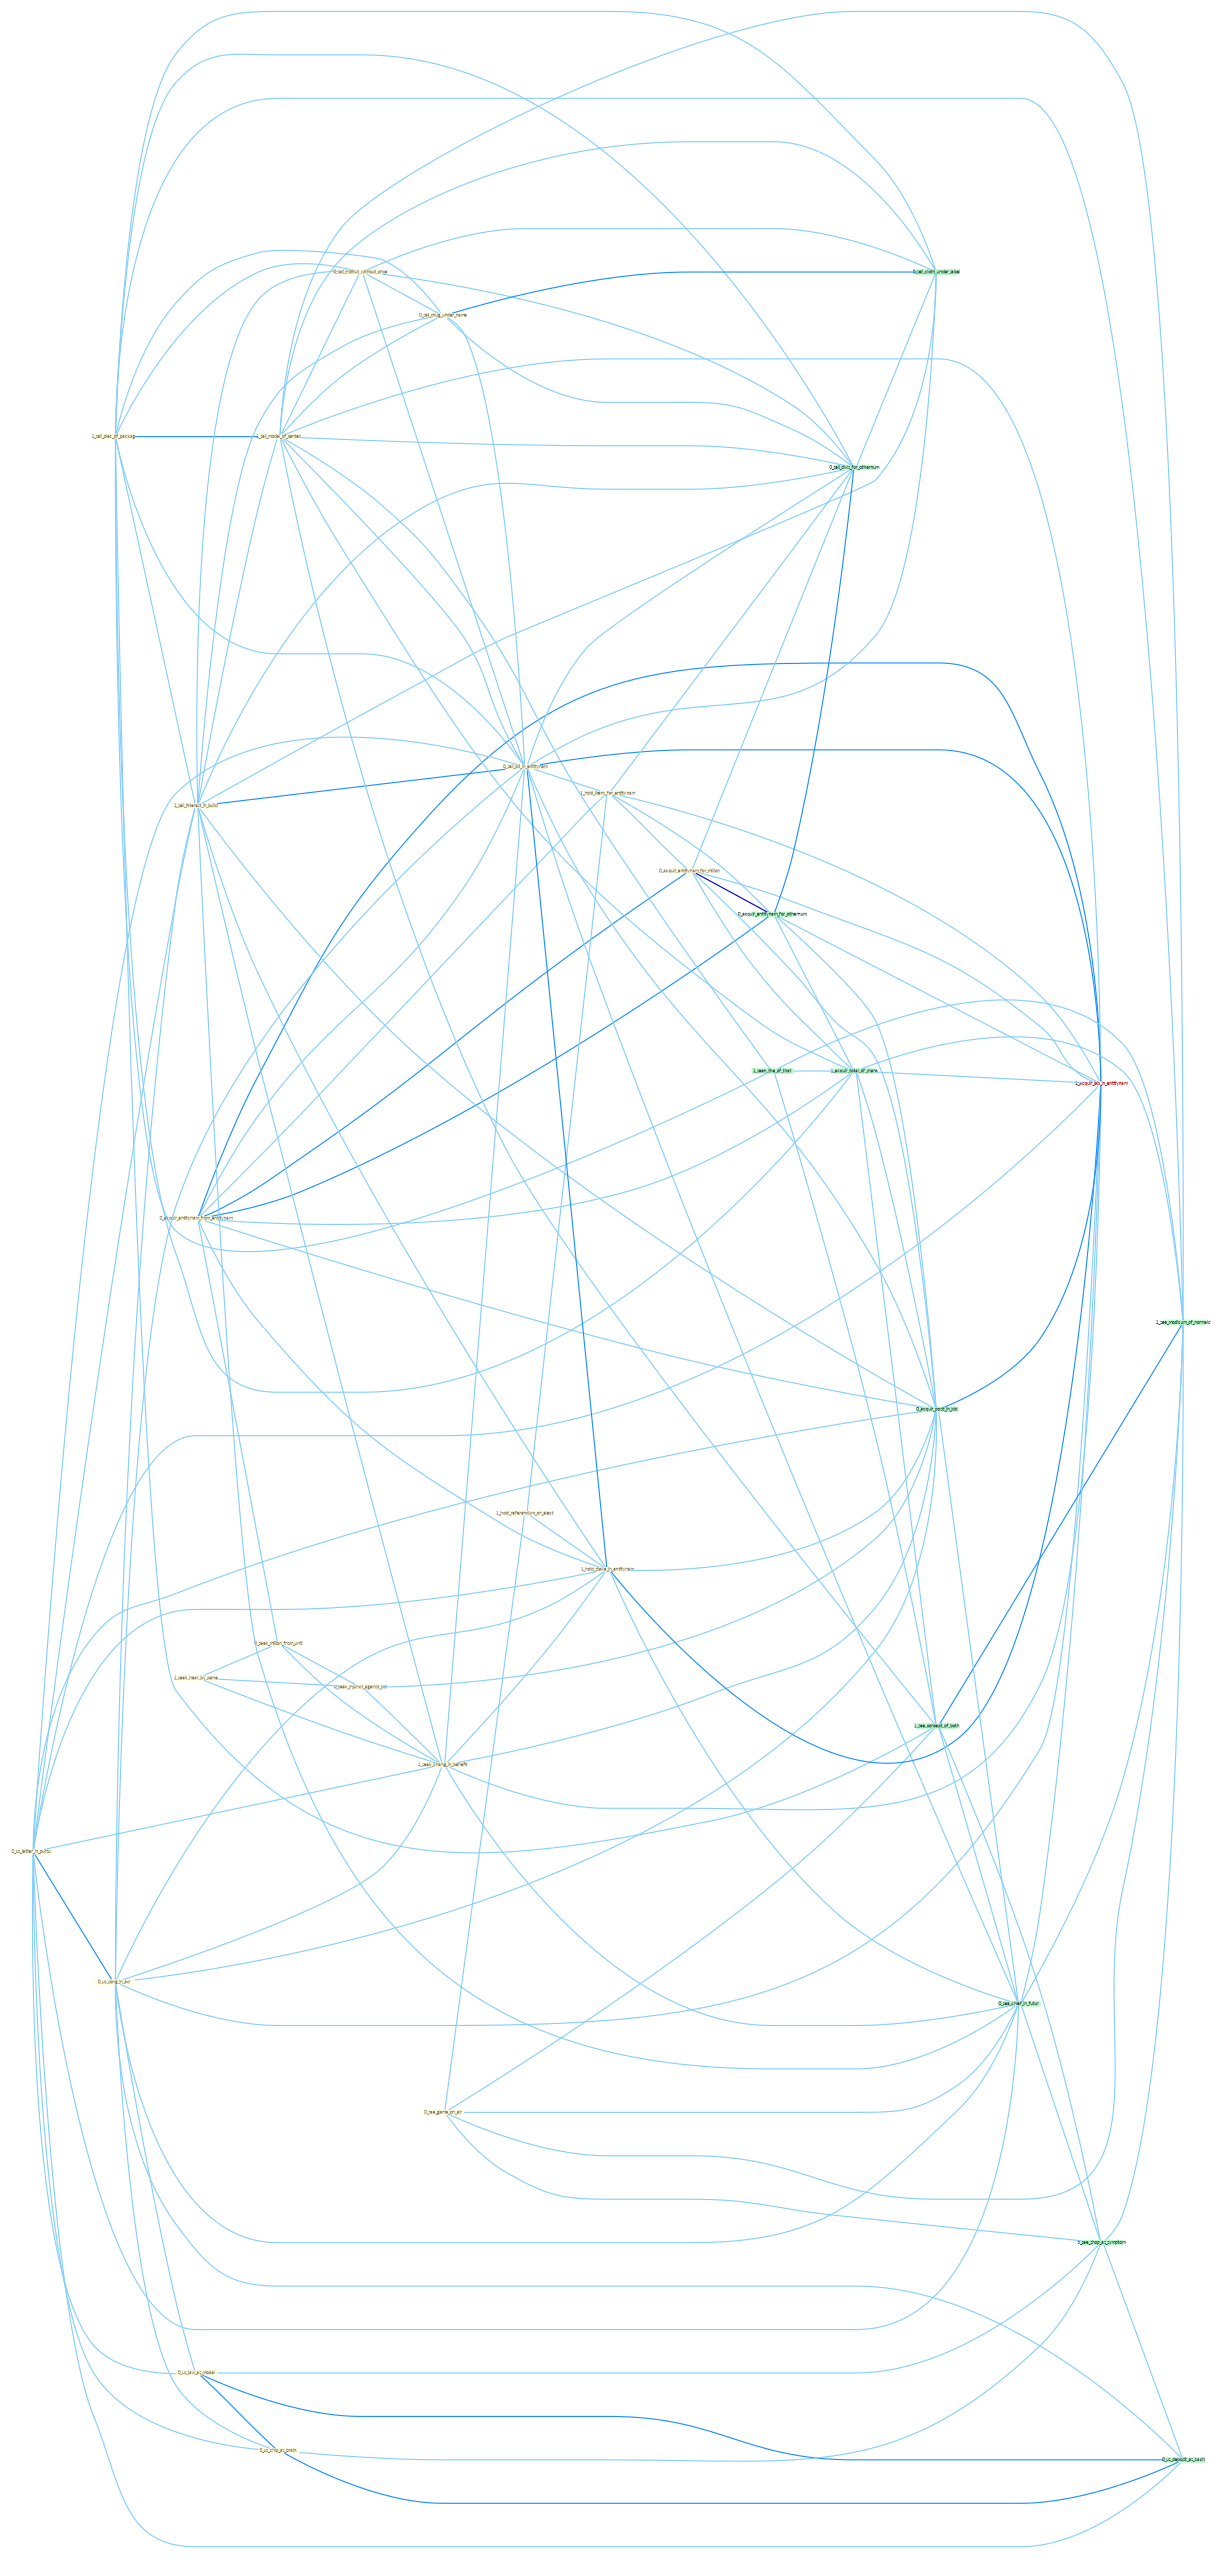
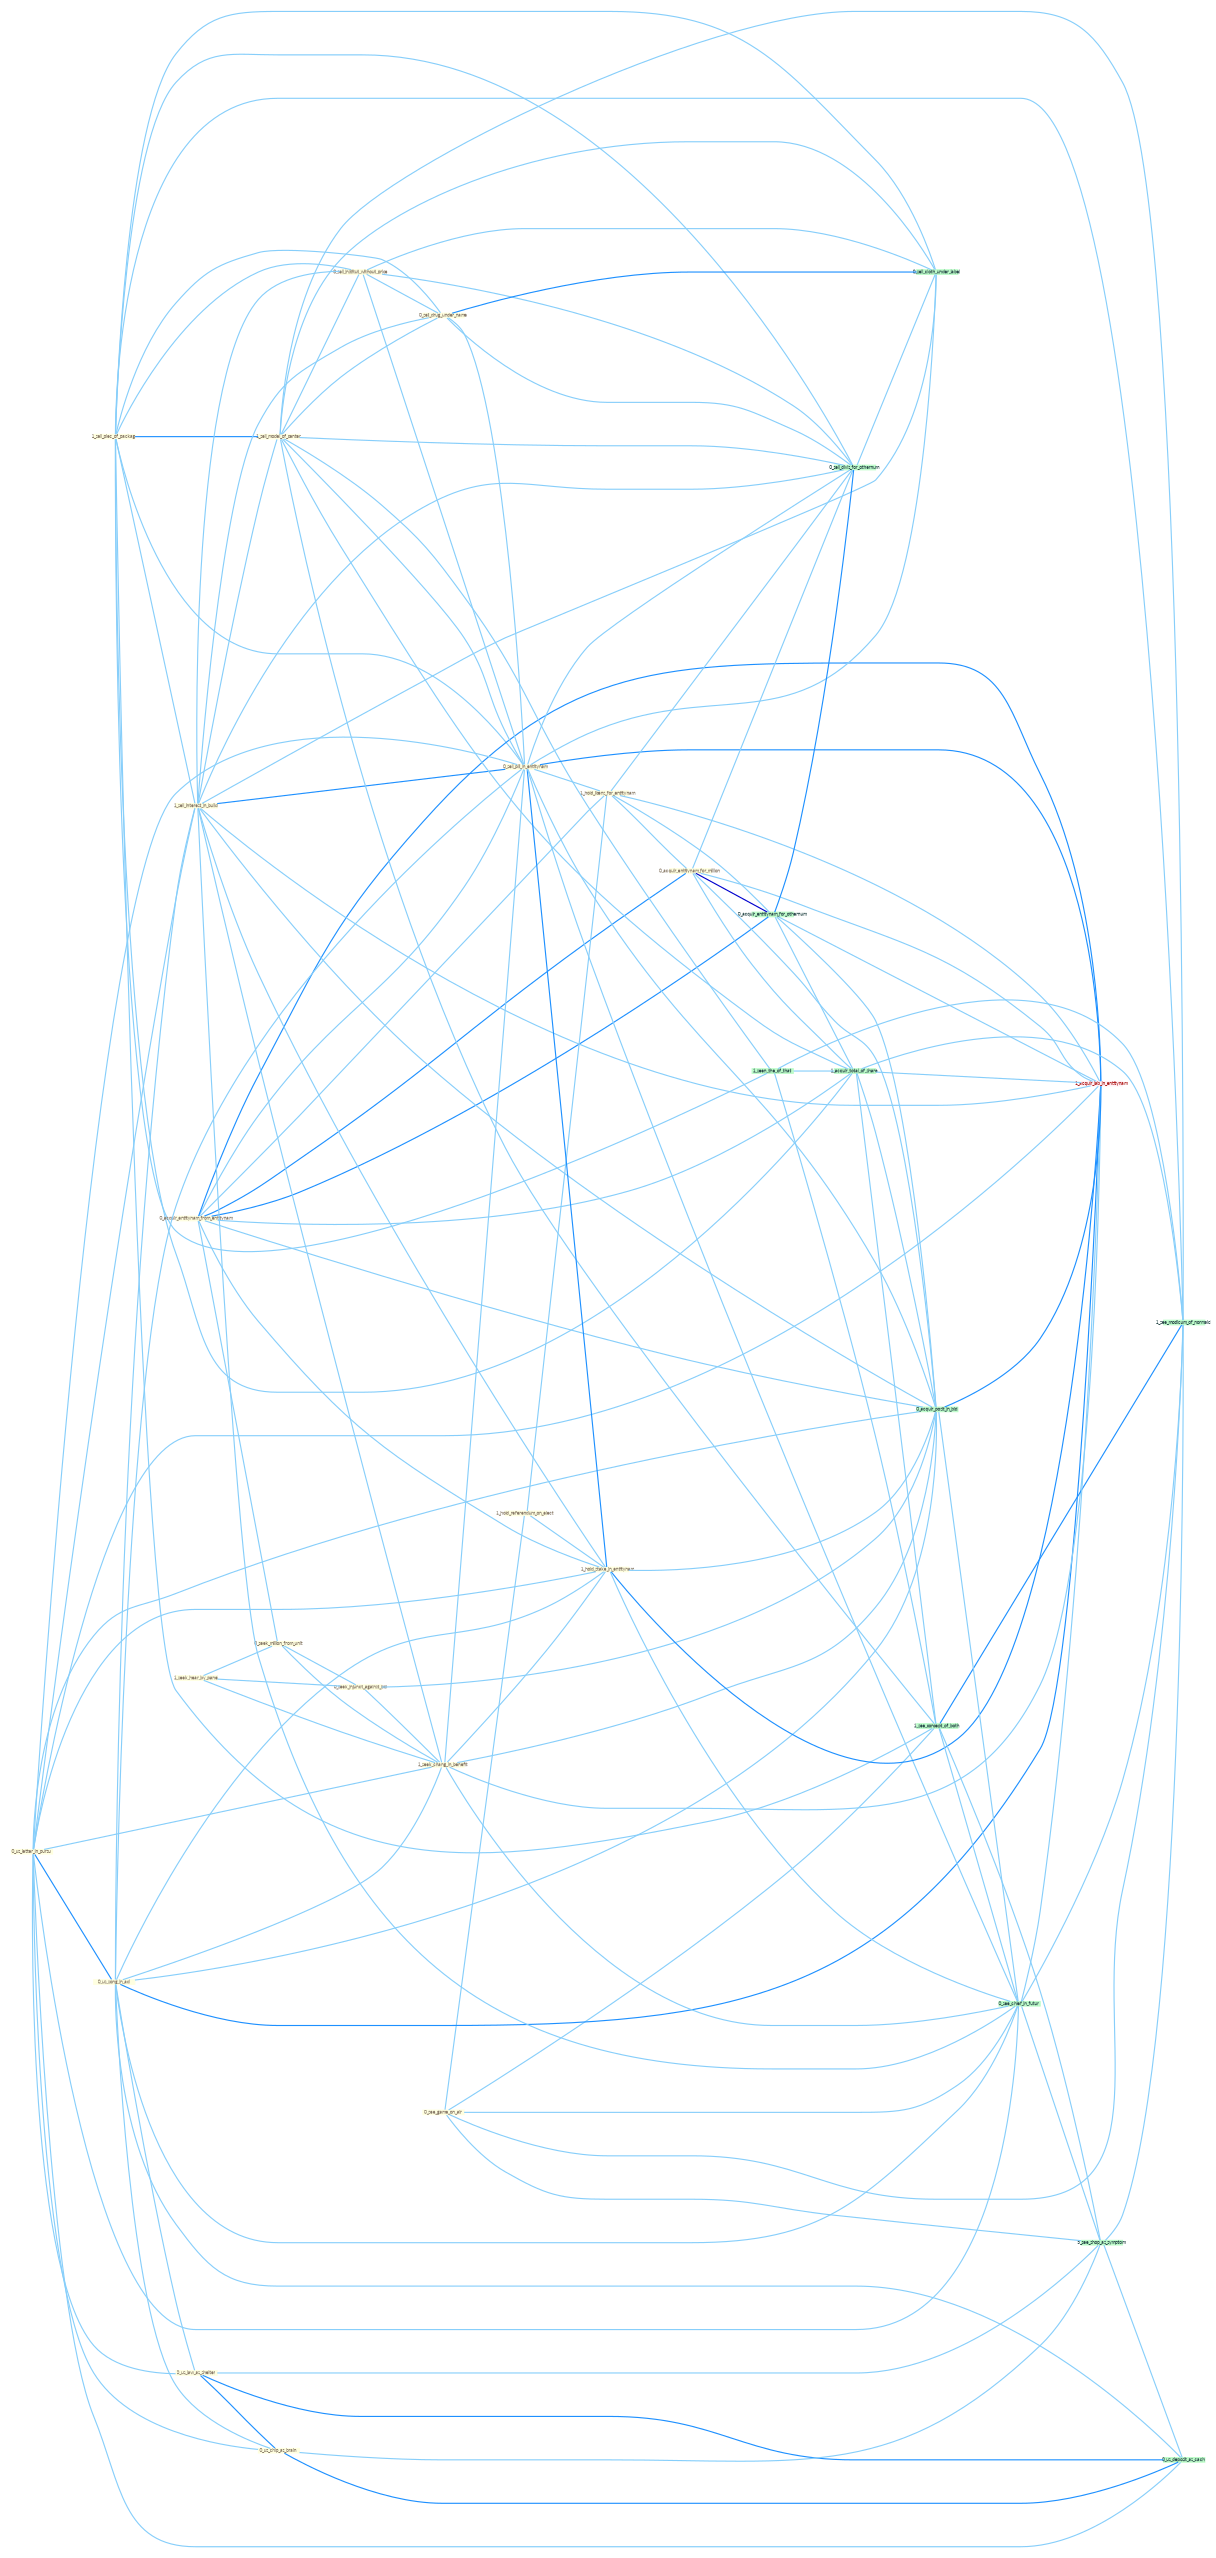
(985, 385) -> (614, 1057)
(929, 1892) -> (929, 1892)
(197, 2373) -> (197, 2373)
